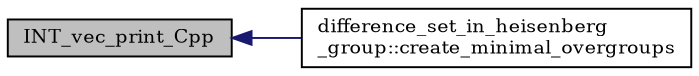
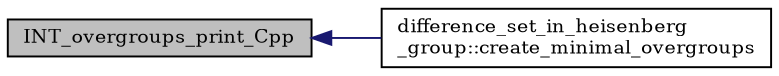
(120, 38) -> (160, 38)
